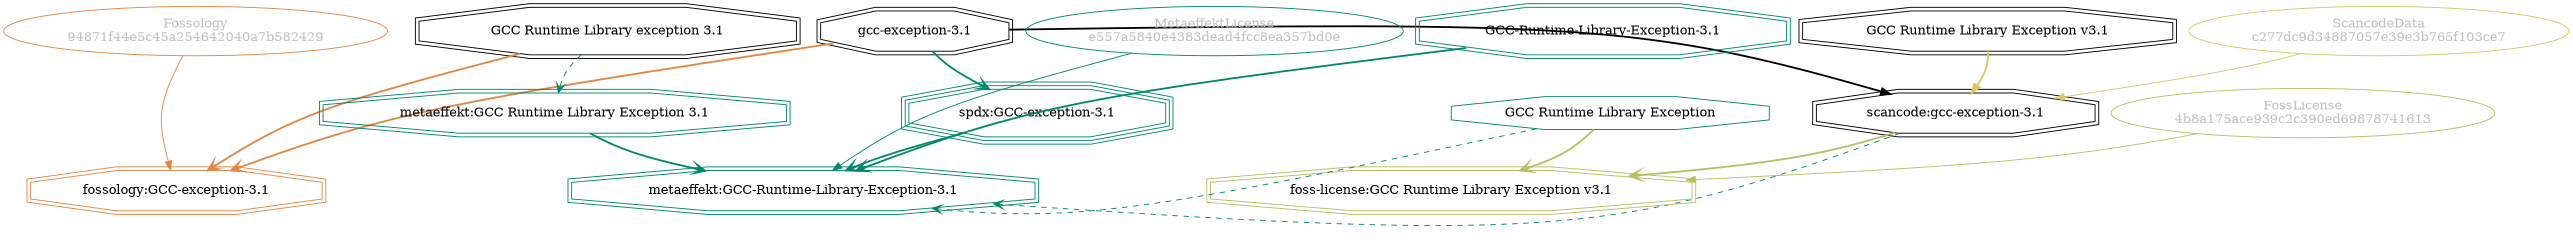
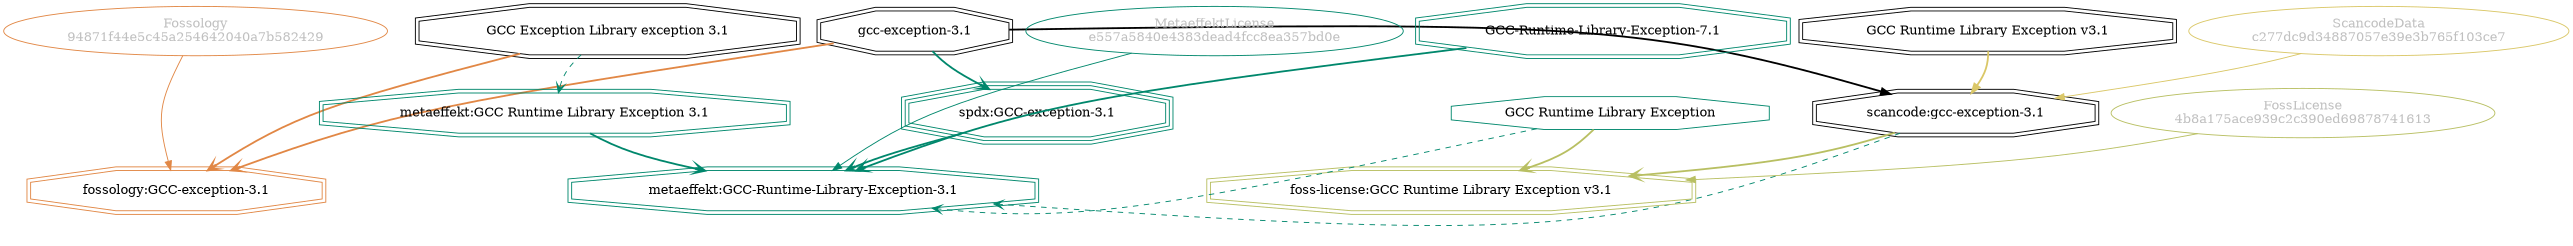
(608, 31) -> (608, 31)
(1603, 31) -> (1603, 31)
